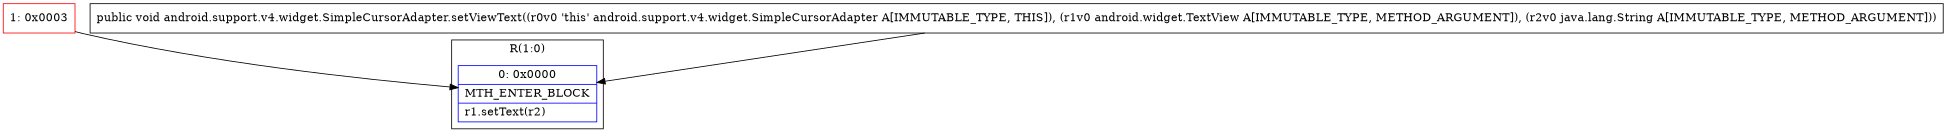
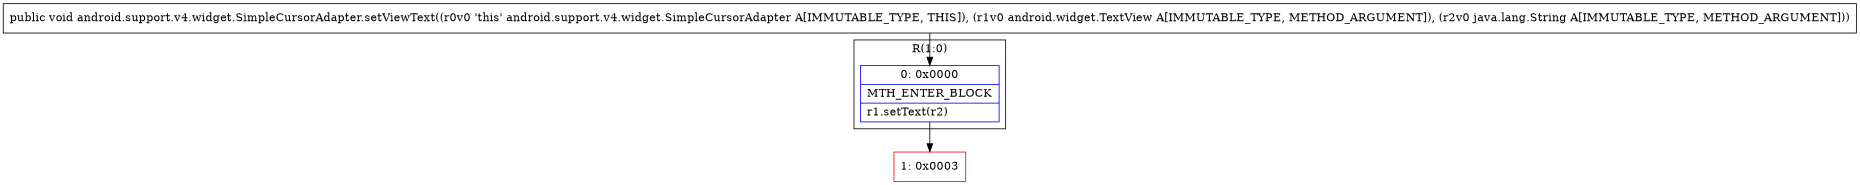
(262, 66) -> (930, 134)
